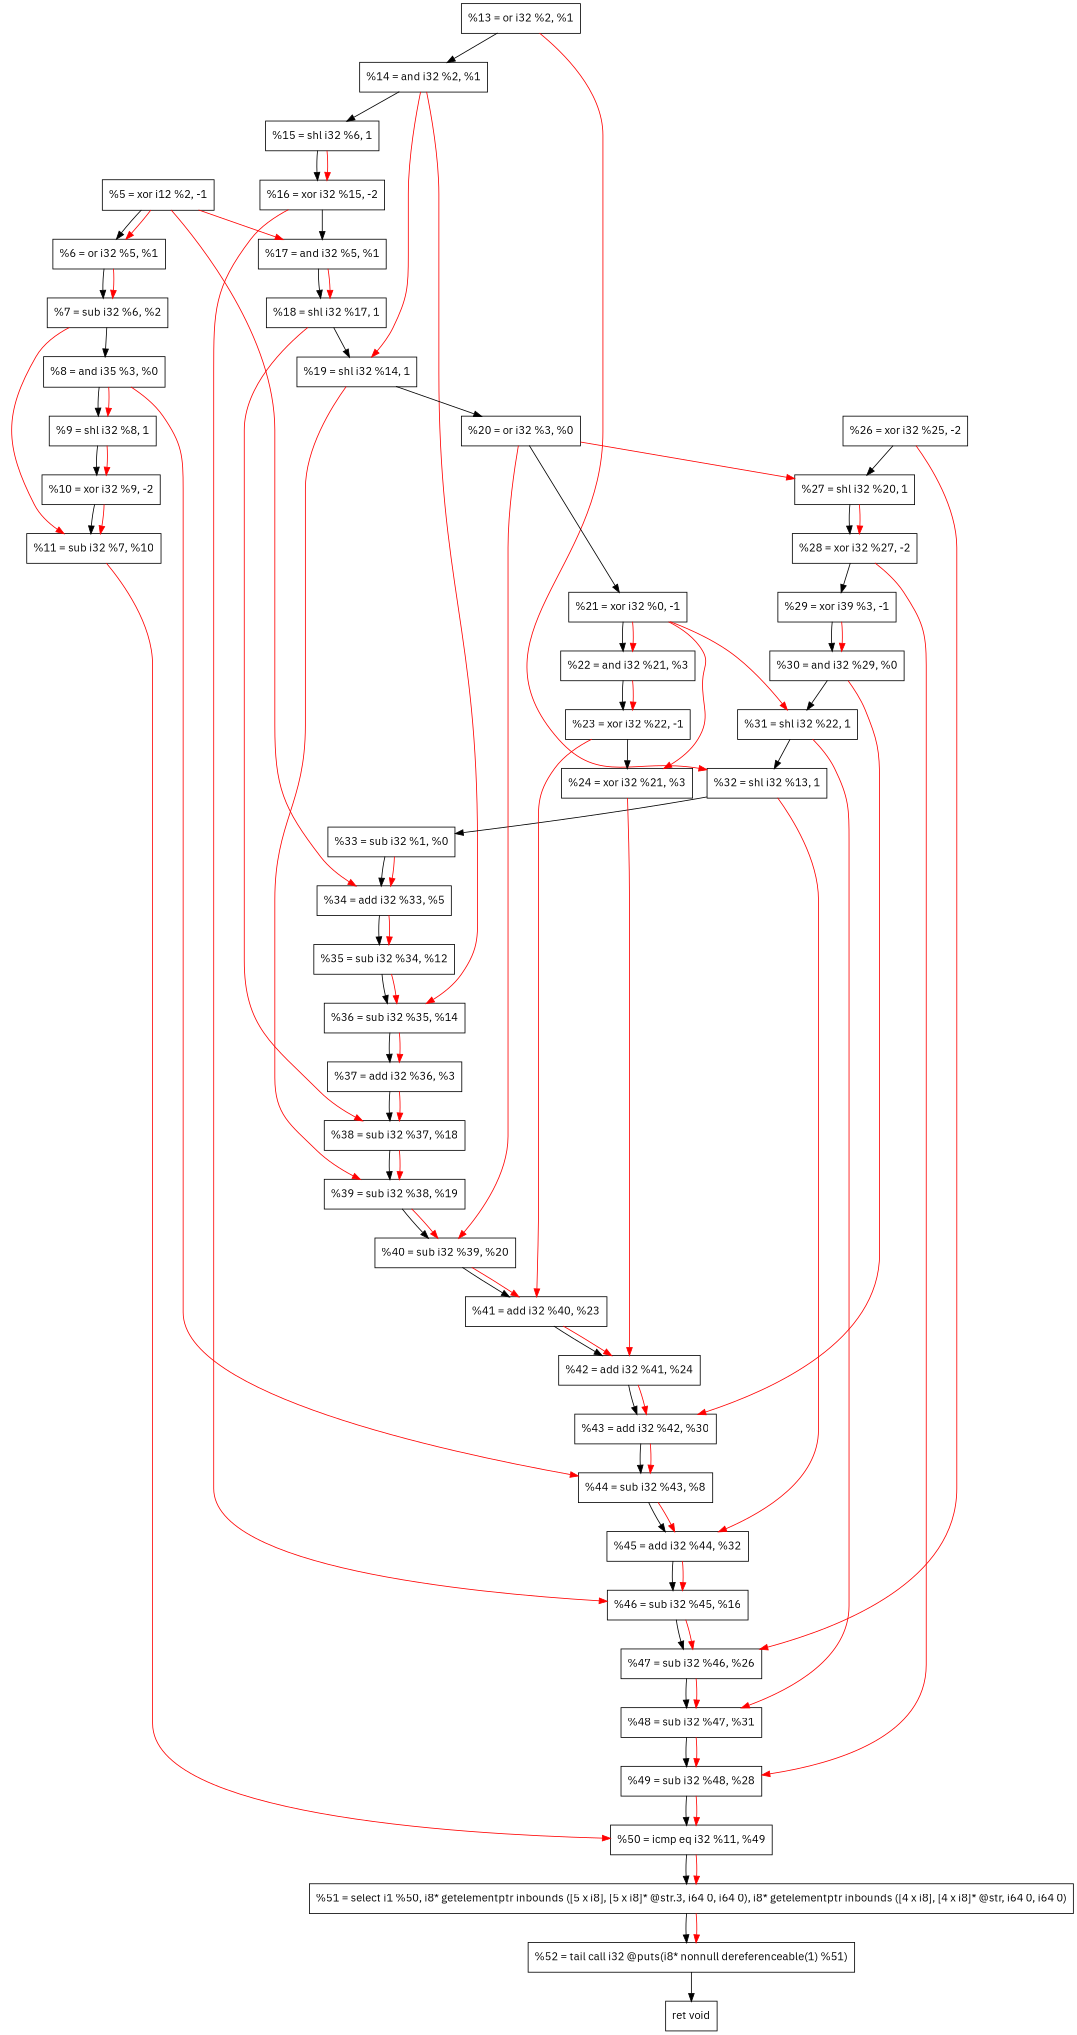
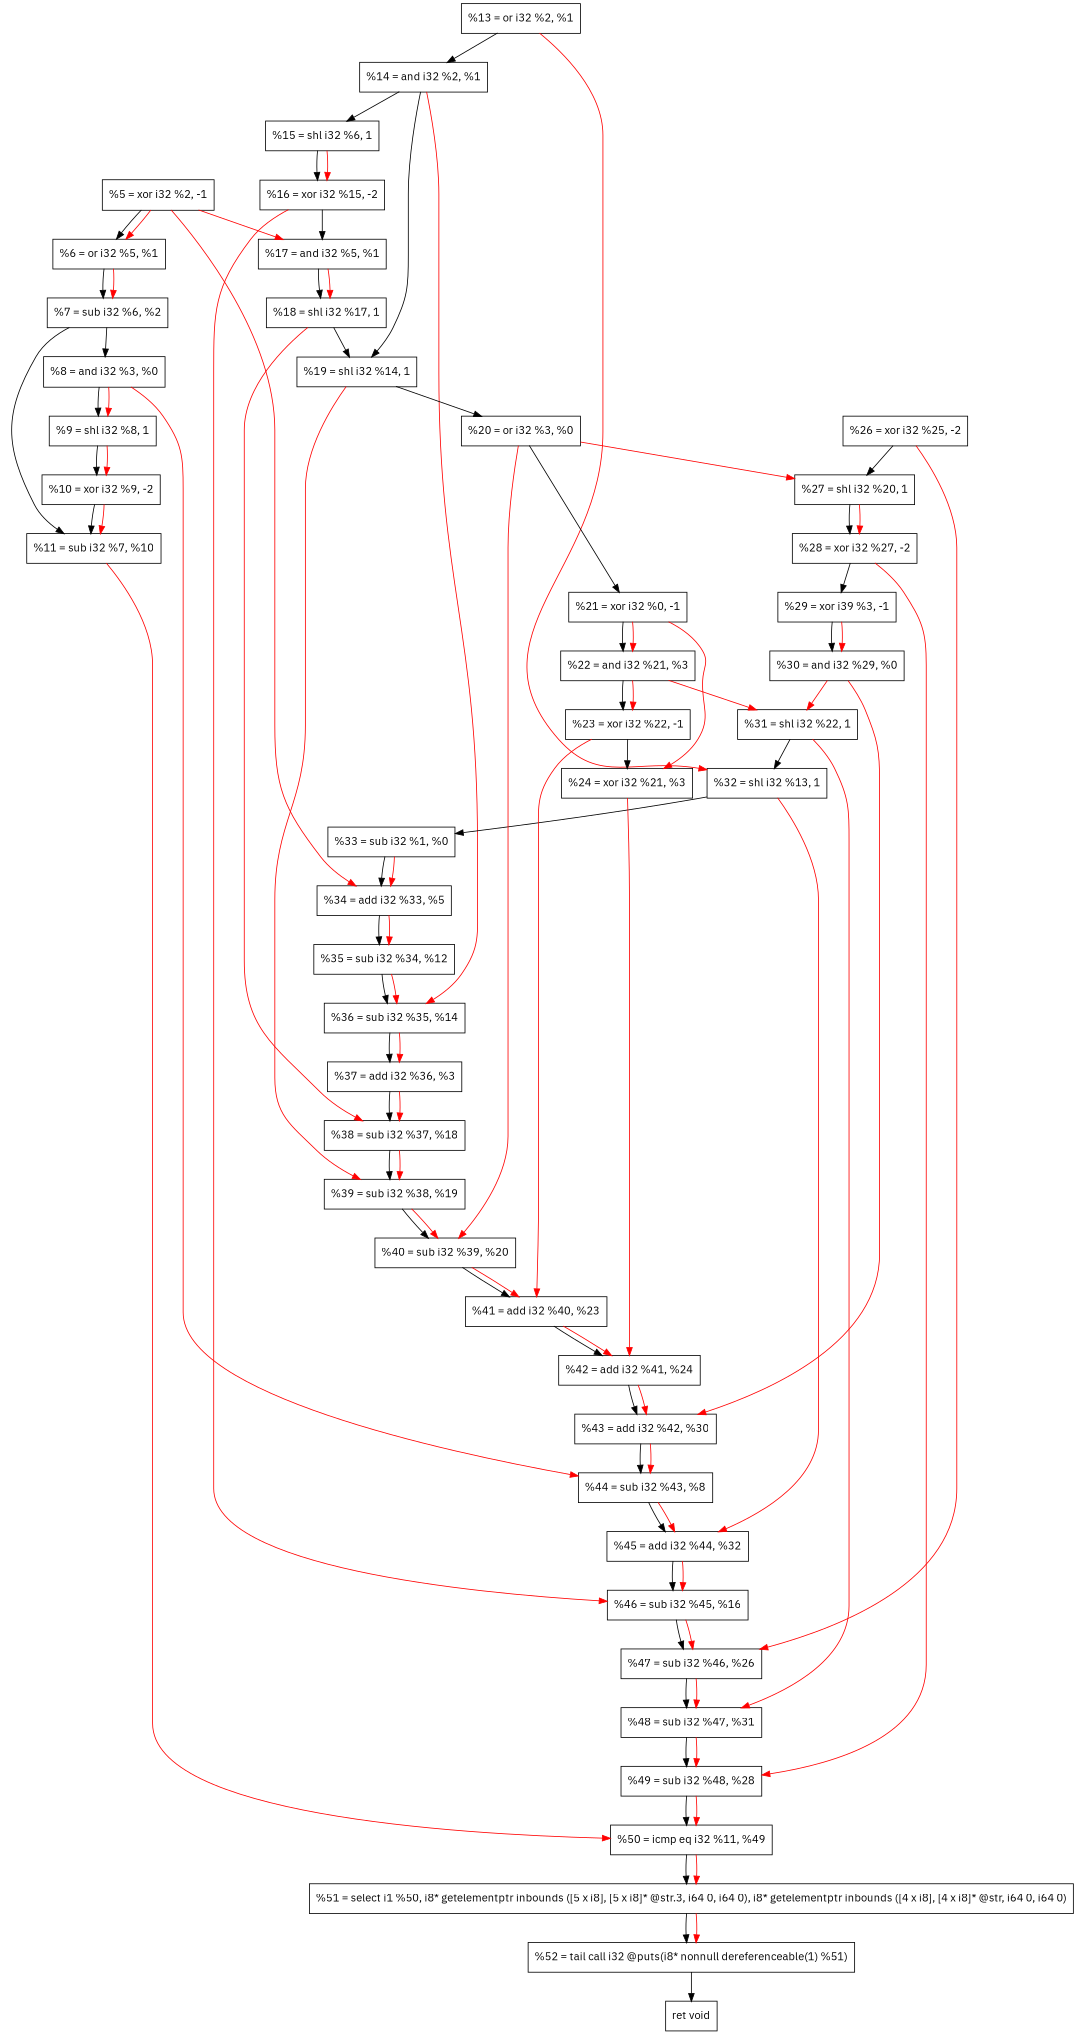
(158, 195) -> (158, 195)
(408, 225) -> (408, 225)
(104, 372) -> (104, 372)
(12, 425) -> (12, 425)
(733, 654) -> (709, 694)
(819, 692) -> (819, 692)
